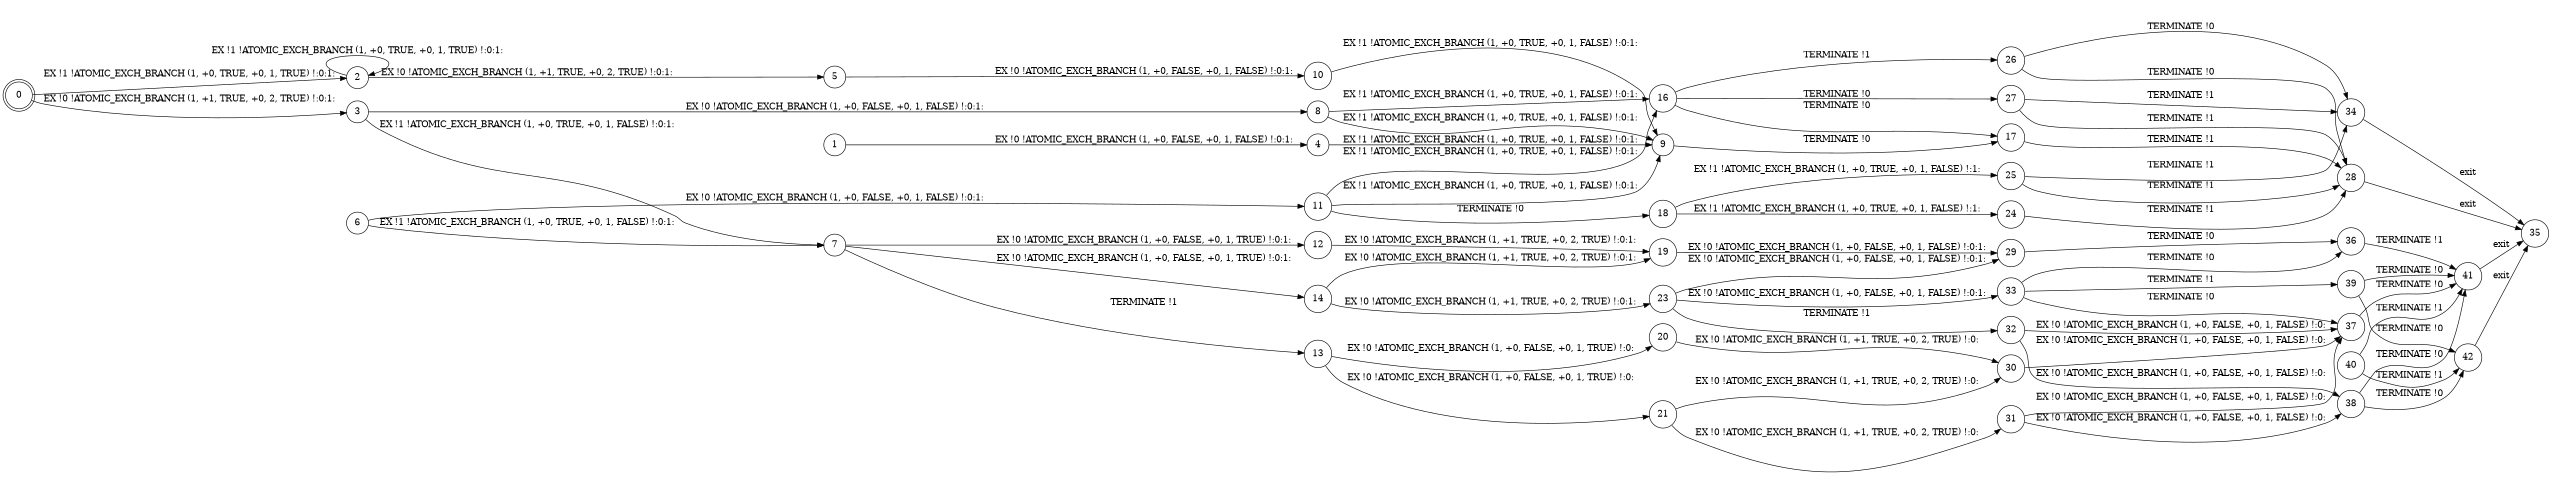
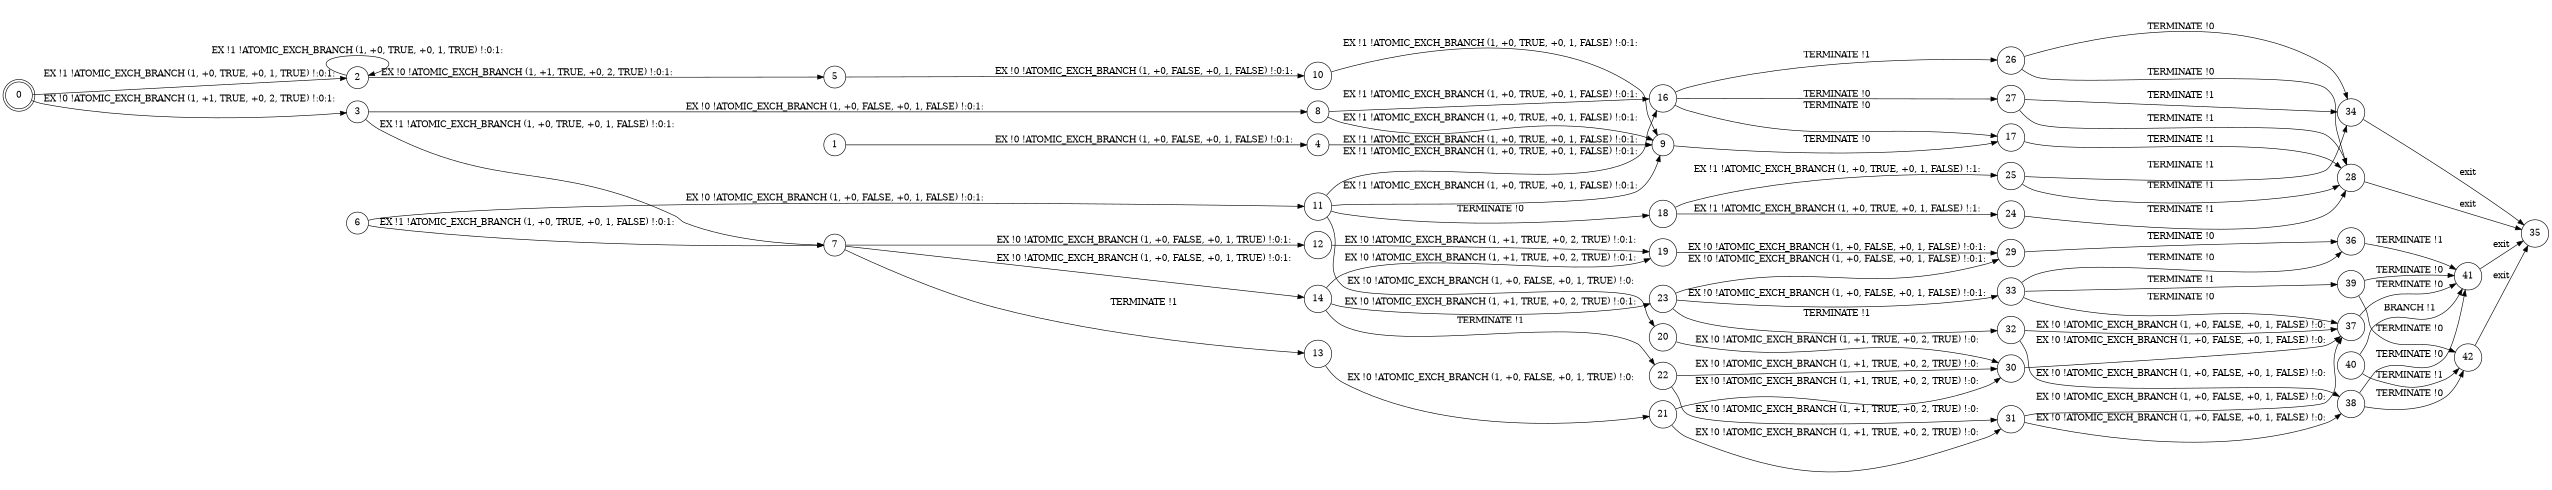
(2410, 308) -> (2410, 308)
(1490, 371) -> (1467, 294)
none -> (1663, 376)
